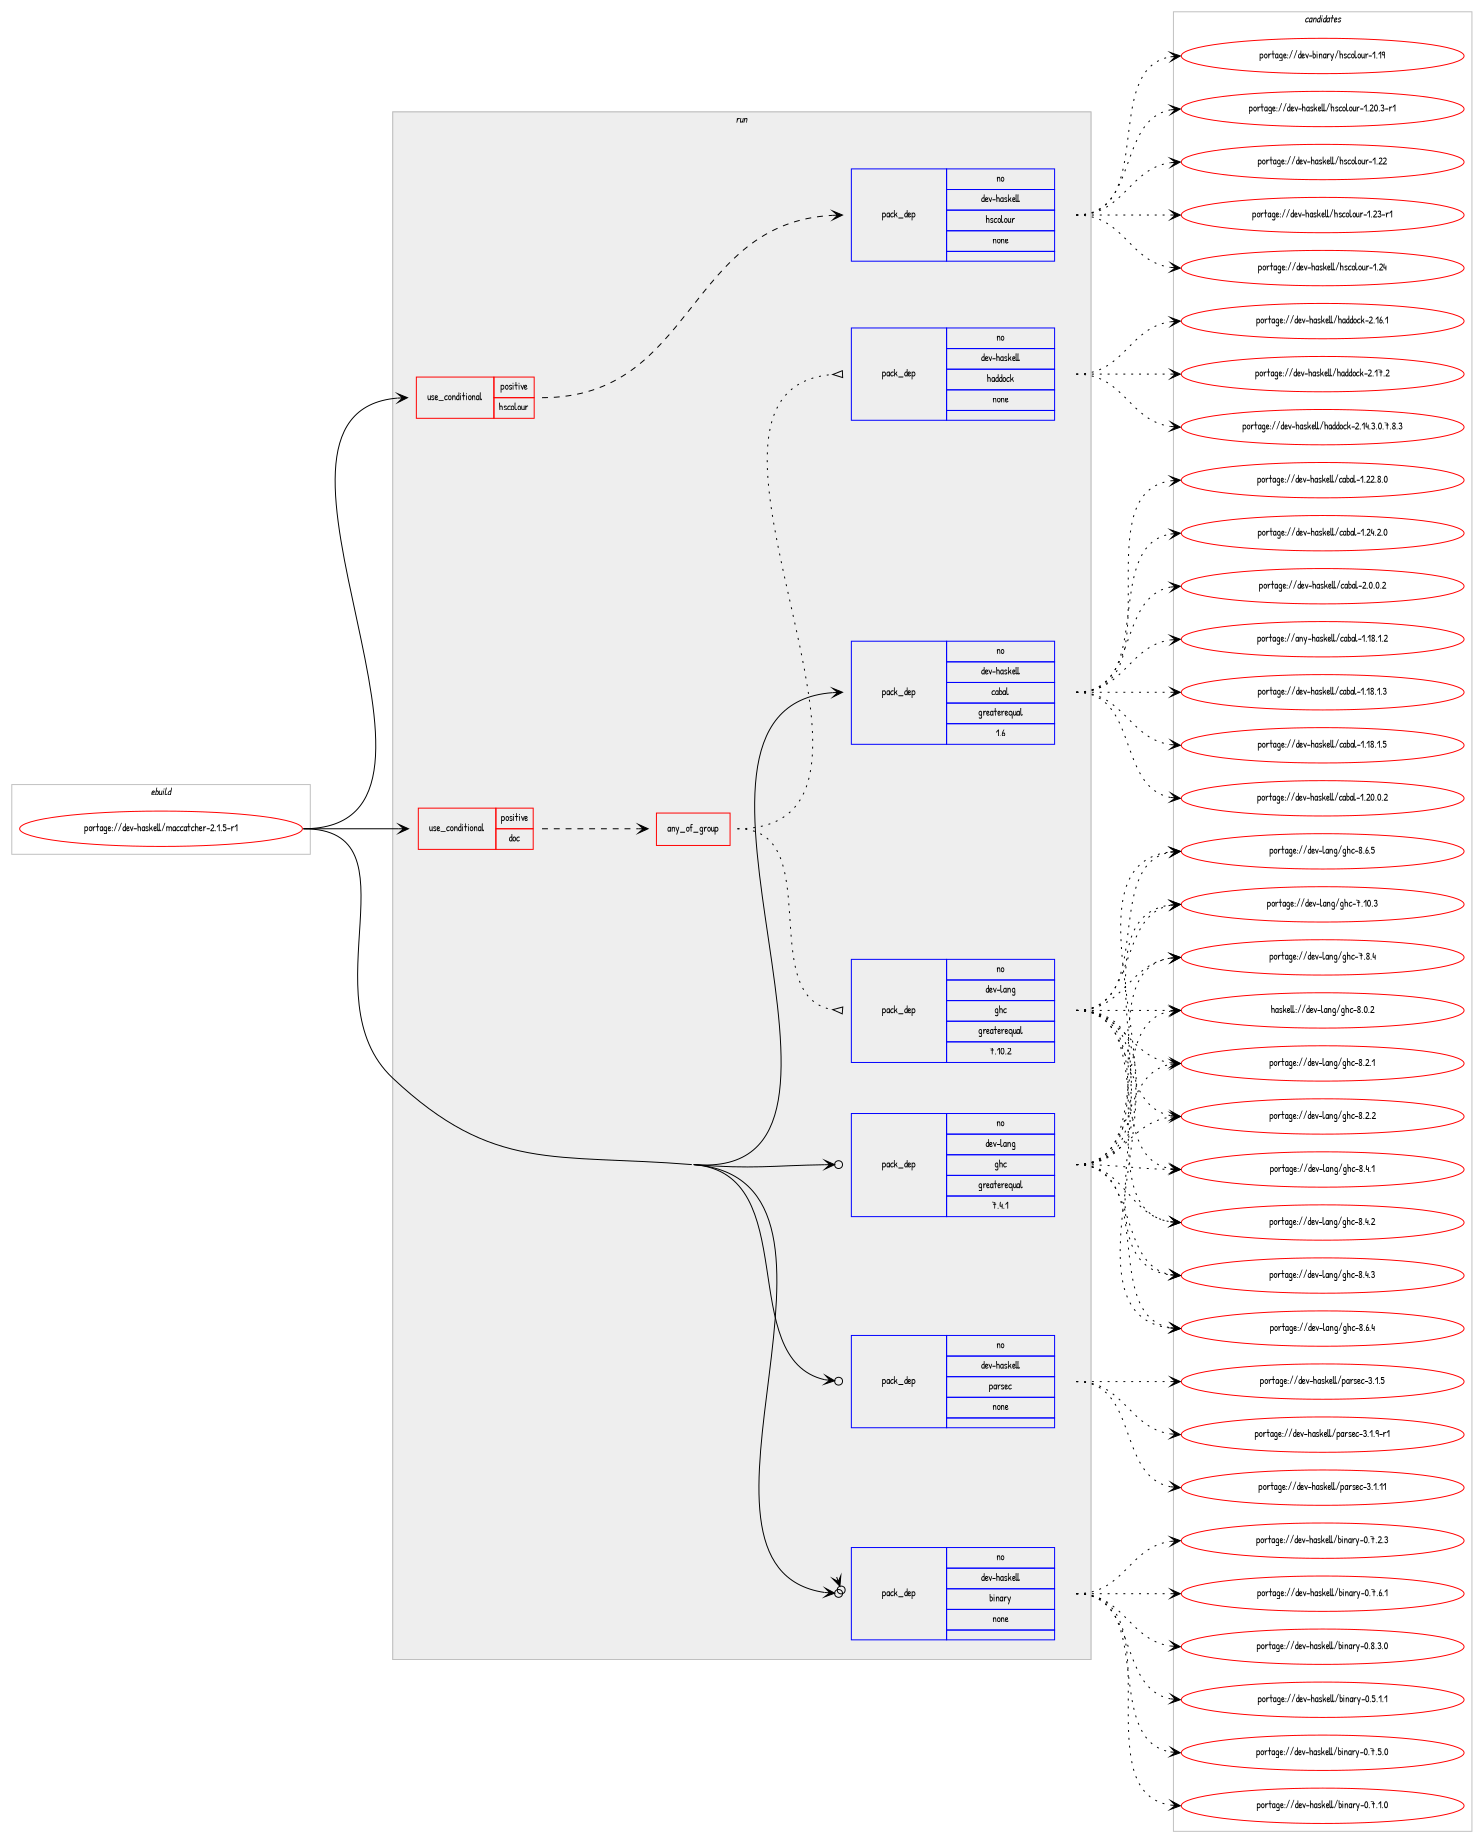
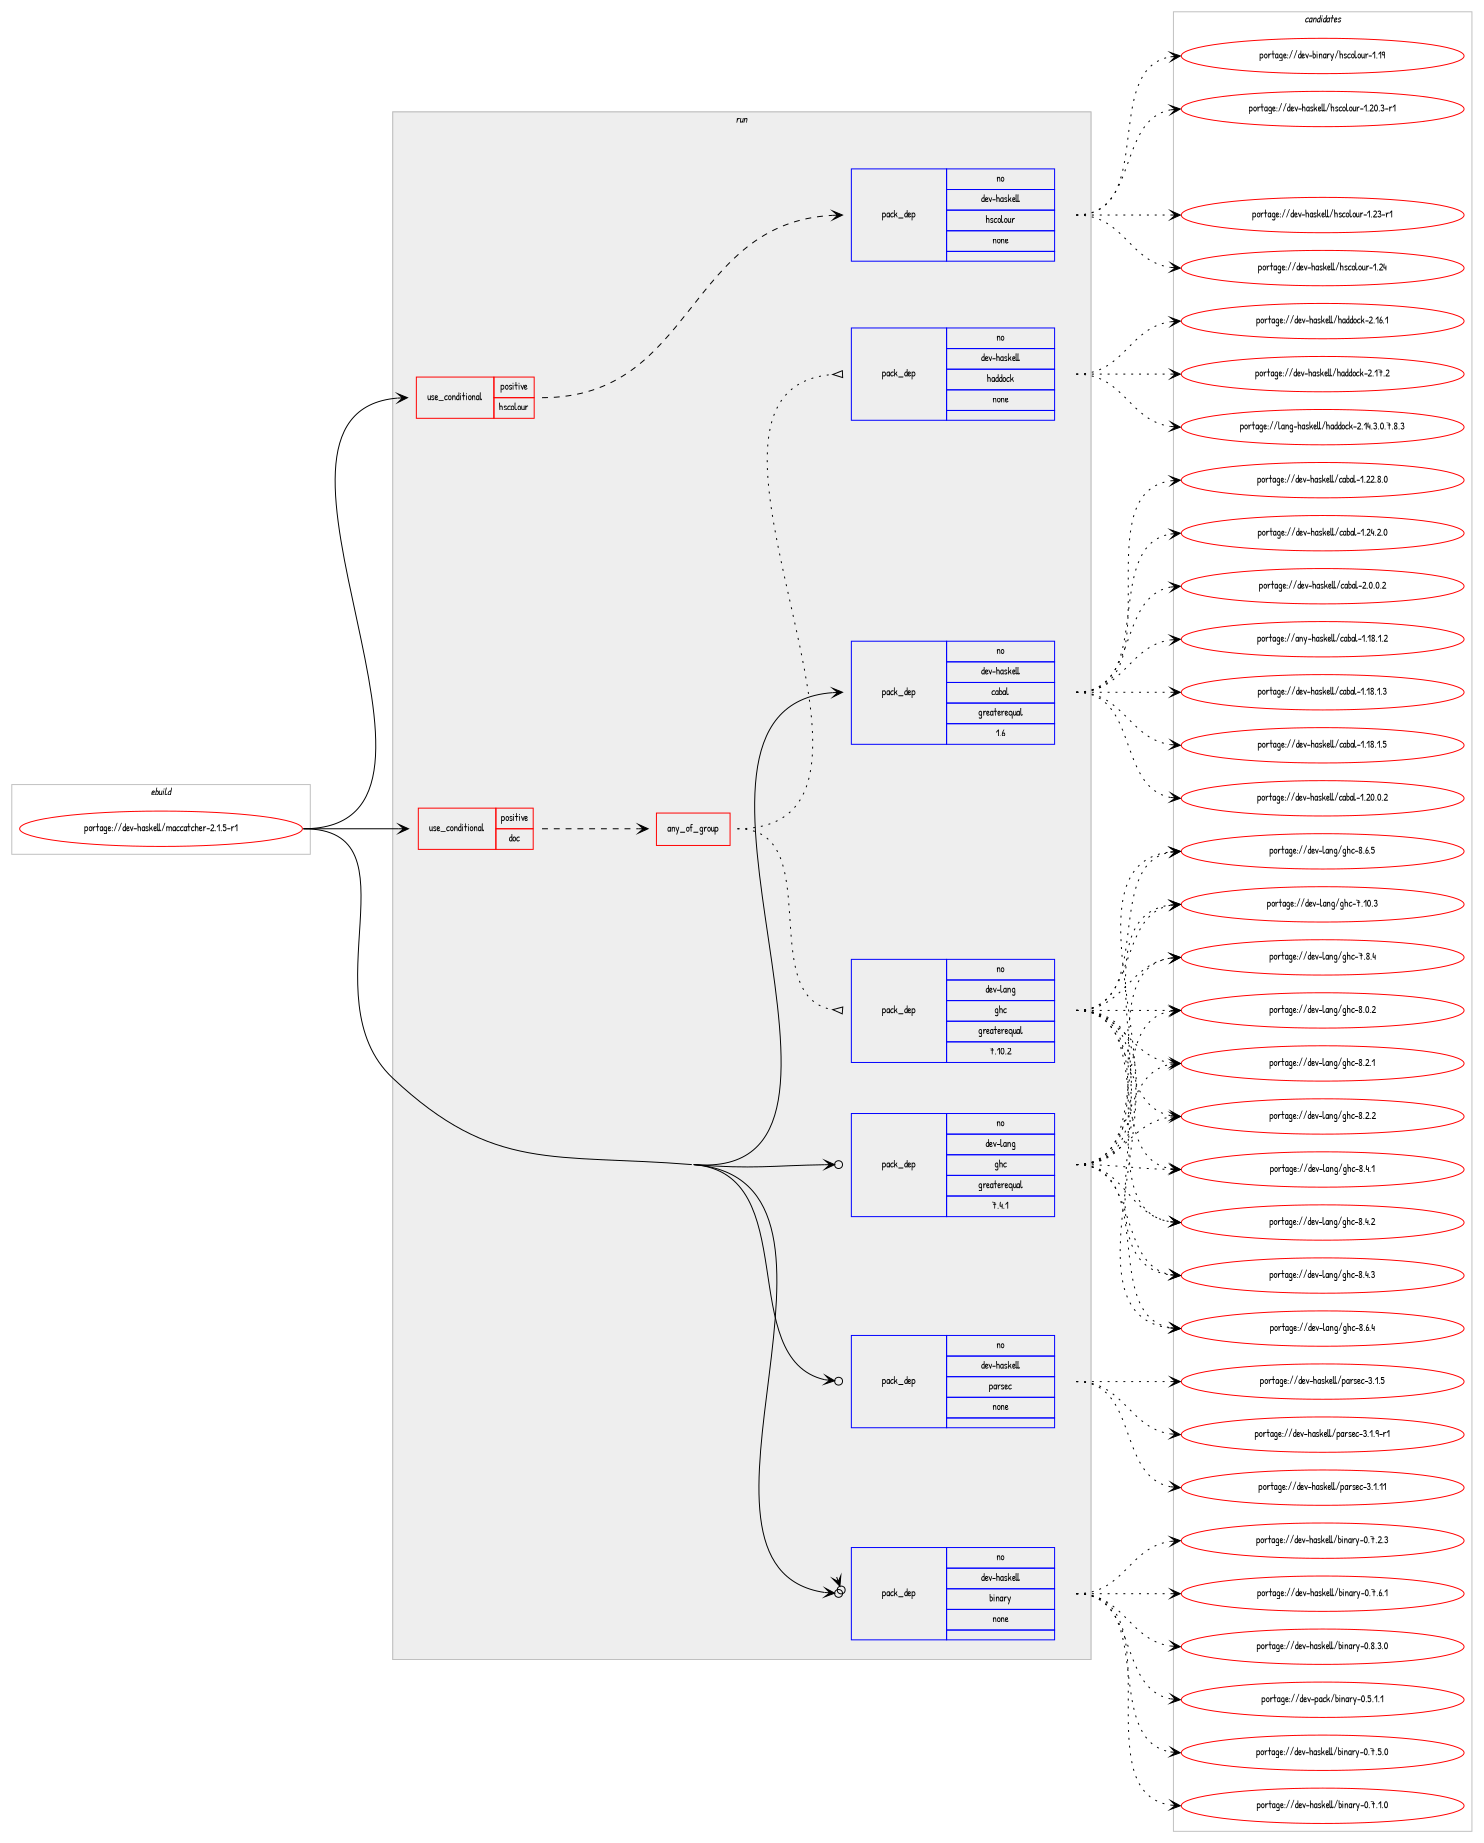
(1323, 162) -> none
(1323, 427) -> (1323, 427)
(1323, 1010) -> (1323, 1010)
(1323, 1700) -> (1323, 1700)
